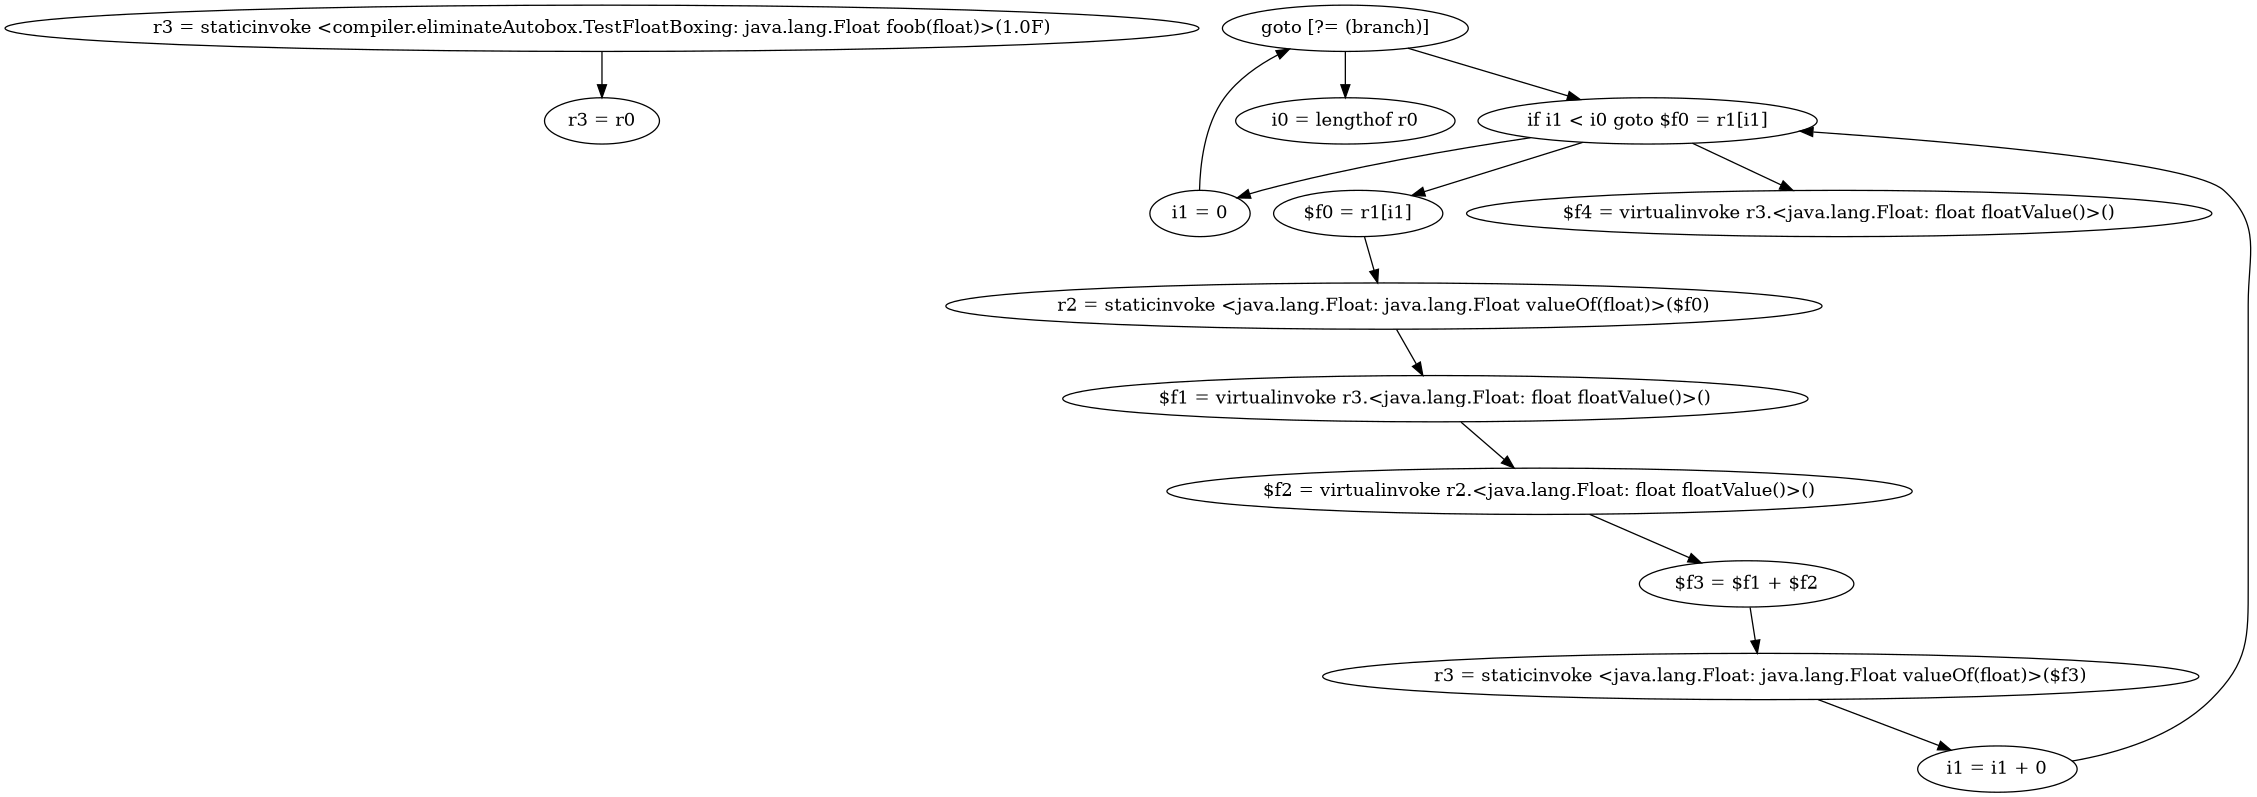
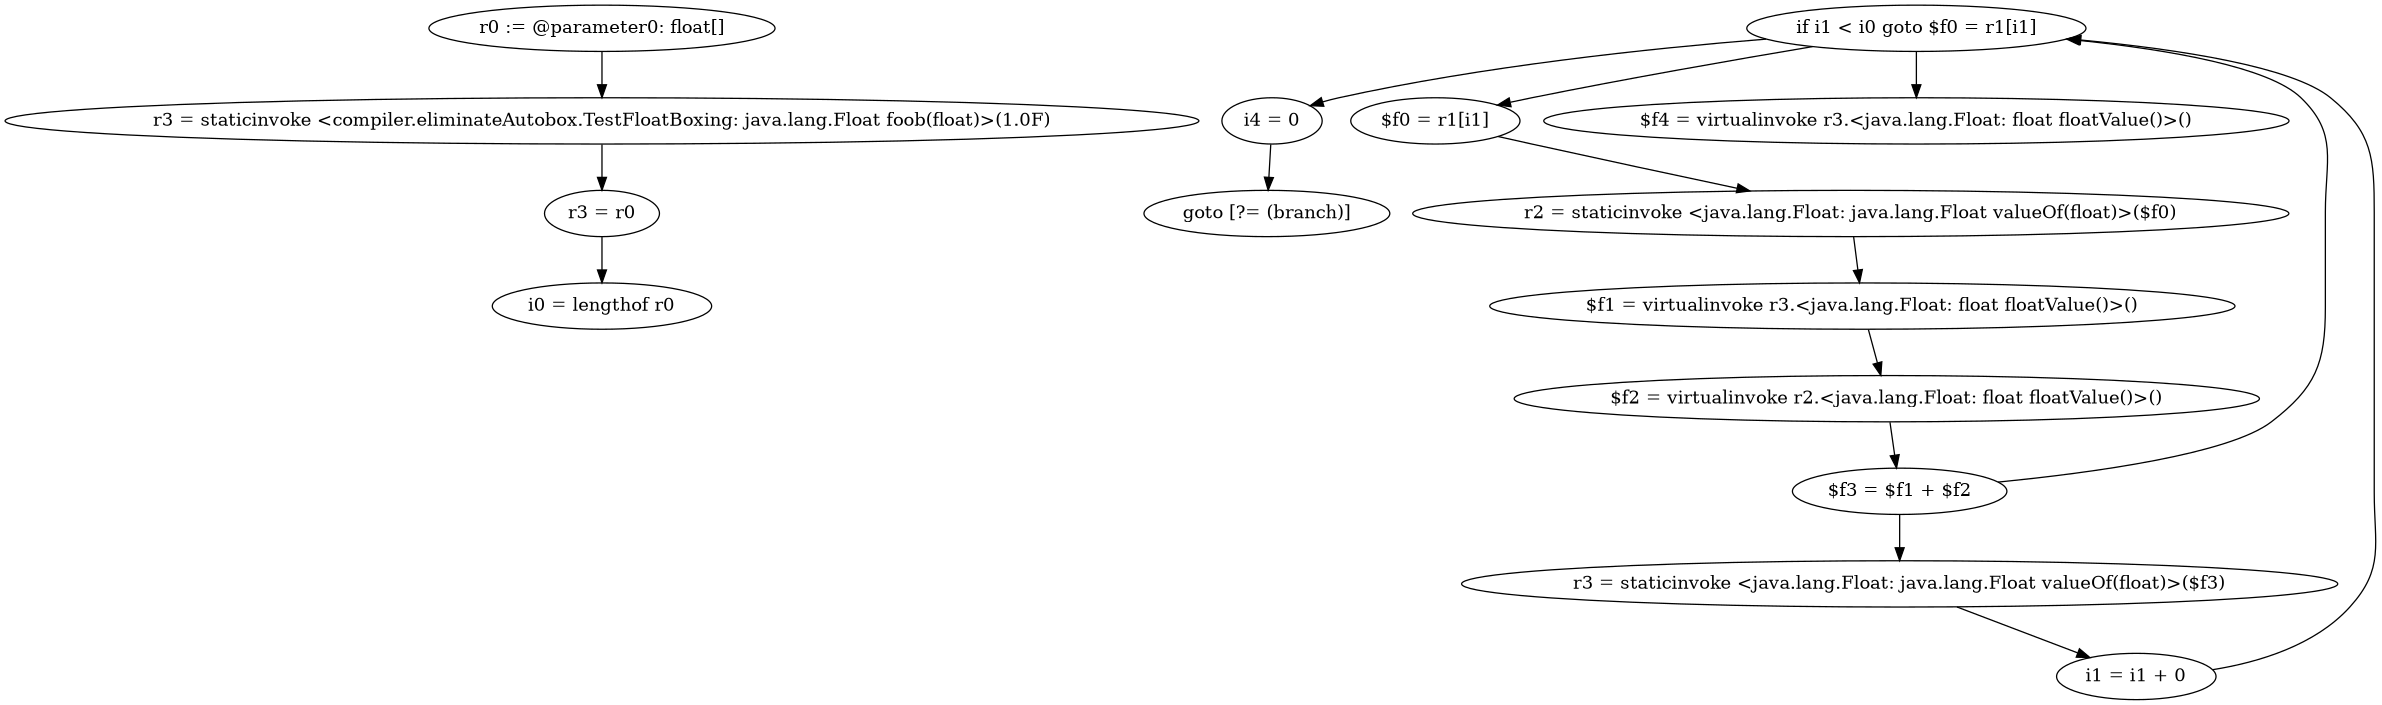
none -> (602, 28)
(1345, 68) -> (602, 253)
(1488, 72) -> (2325, 291)
(1200, 213) -> (1272, 121)
